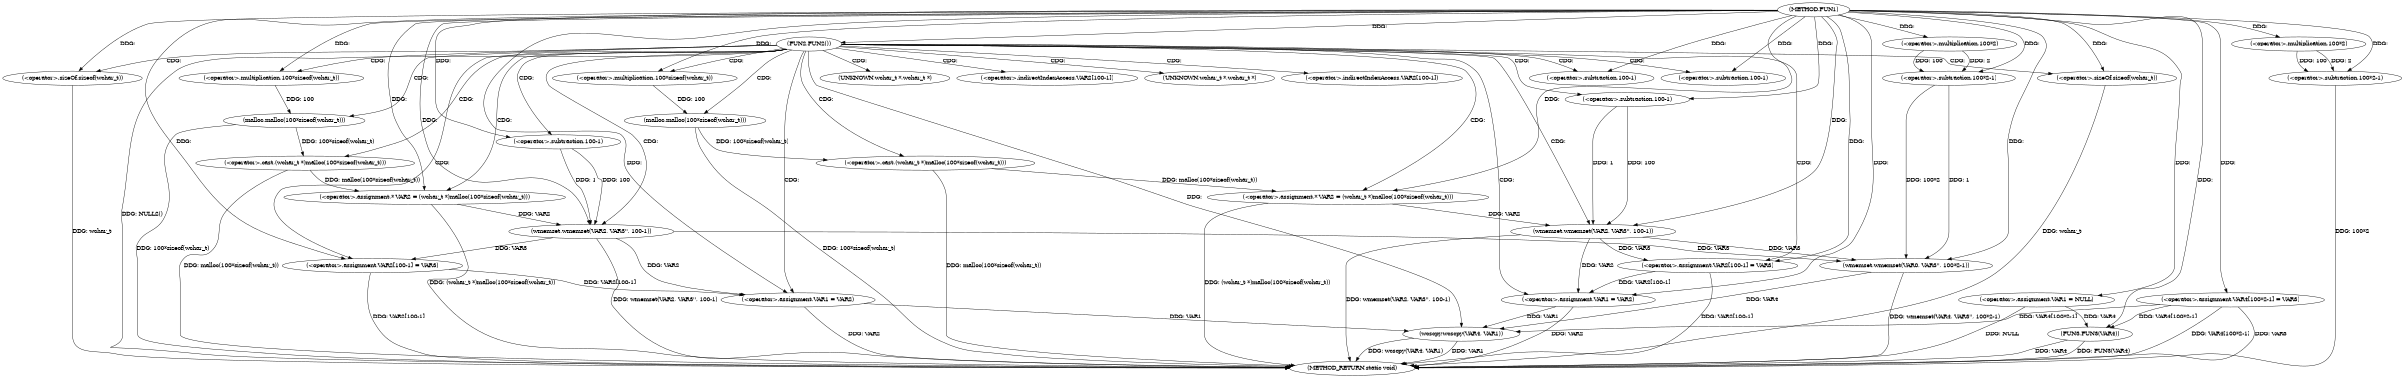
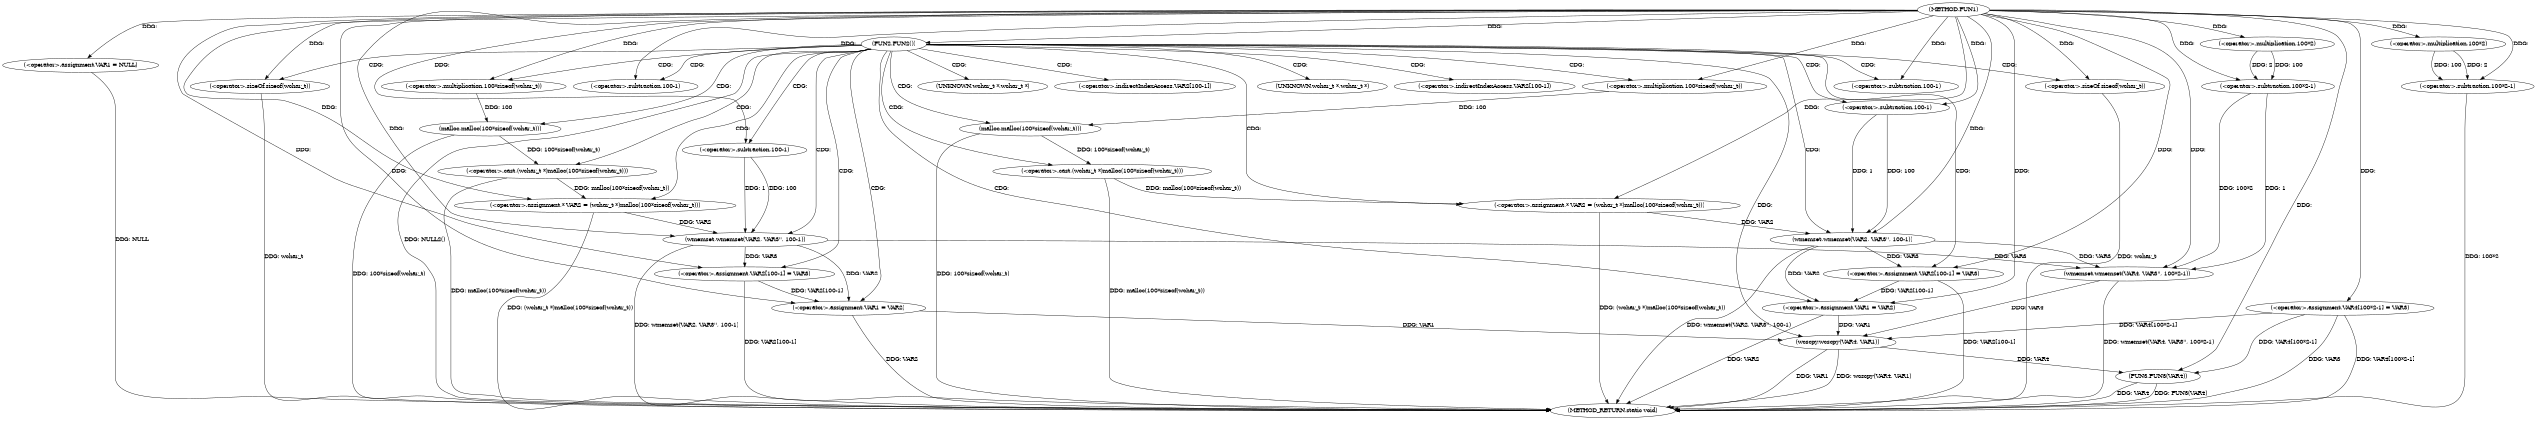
(1906, 266) -> (2127, 274)
(2077, 313) -> (2000, 360)
